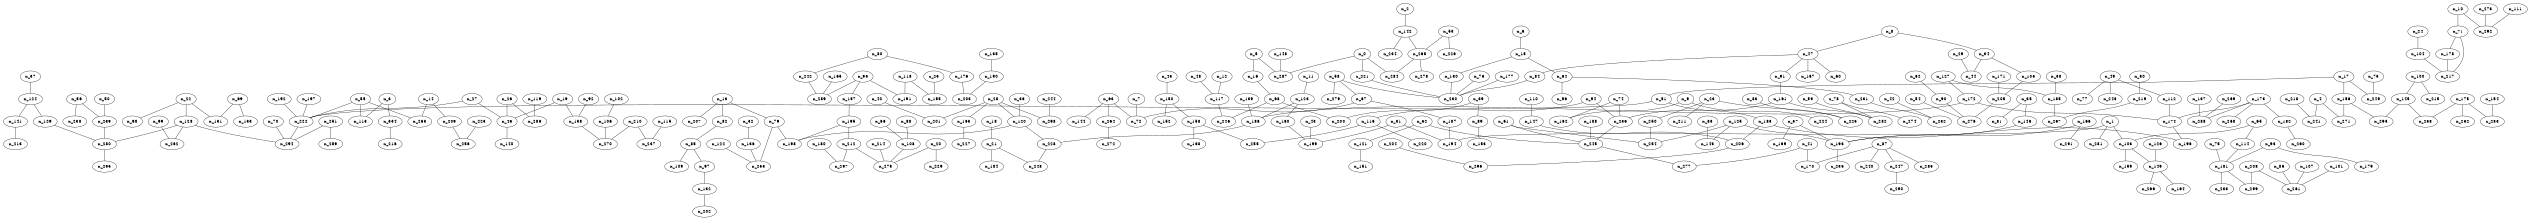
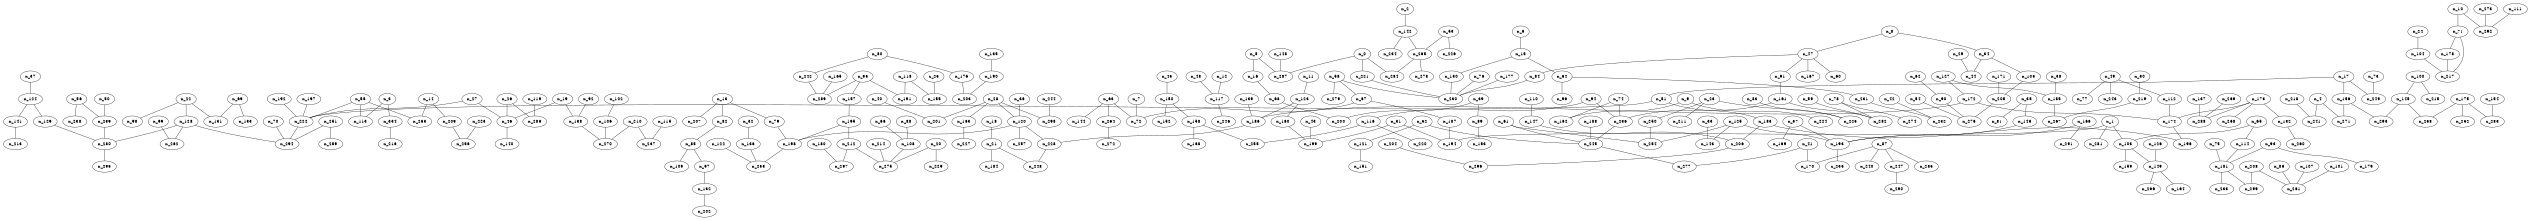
(1245, 112) -> none
(766, 144) -> (774, 155)
none -> (1020, 144)
